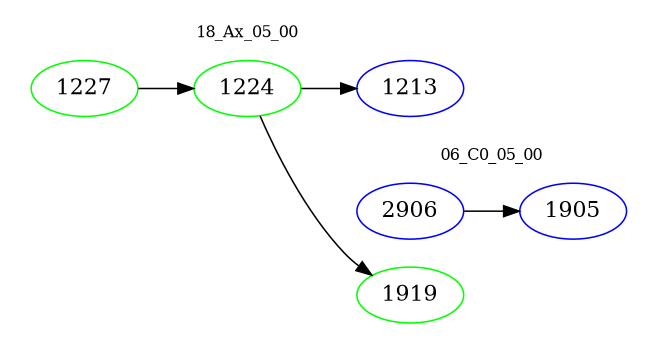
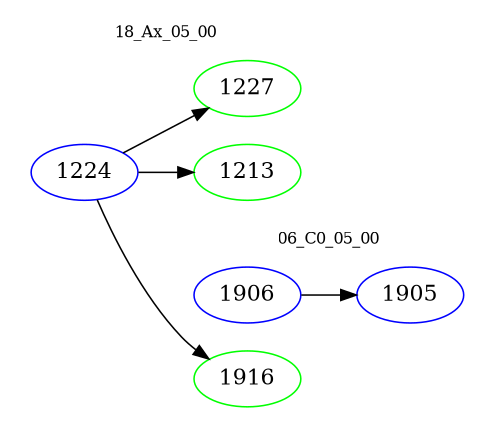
(158, 89) -> (159, 134)
(247, 89) -> (85, 172)
(410, 89) -> (247, 172)
(410, 211) -> (247, 295)
(410, 295) -> (247, 379)
